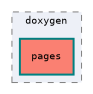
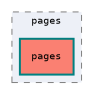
(47, 21) -> (47, 21)
